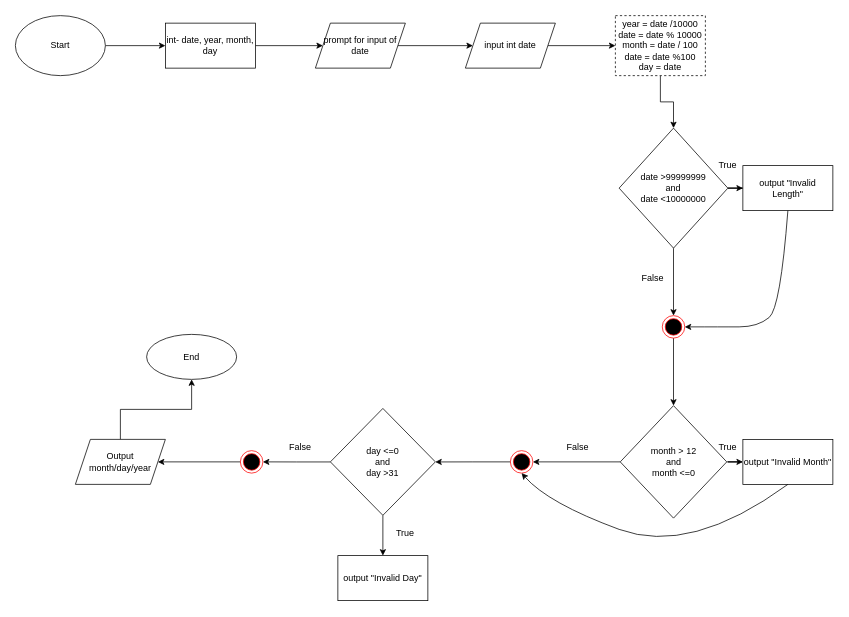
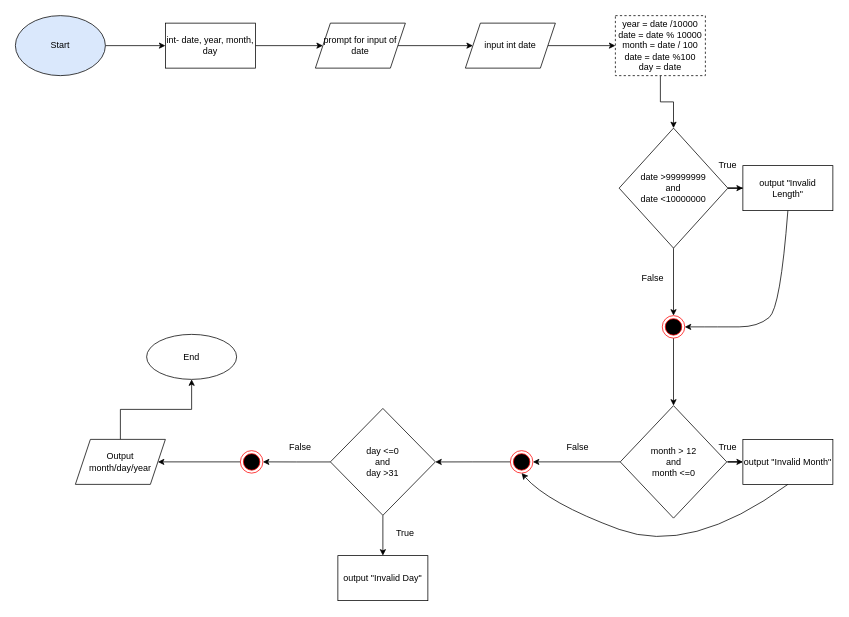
(60, 45) -> (60, 45)
